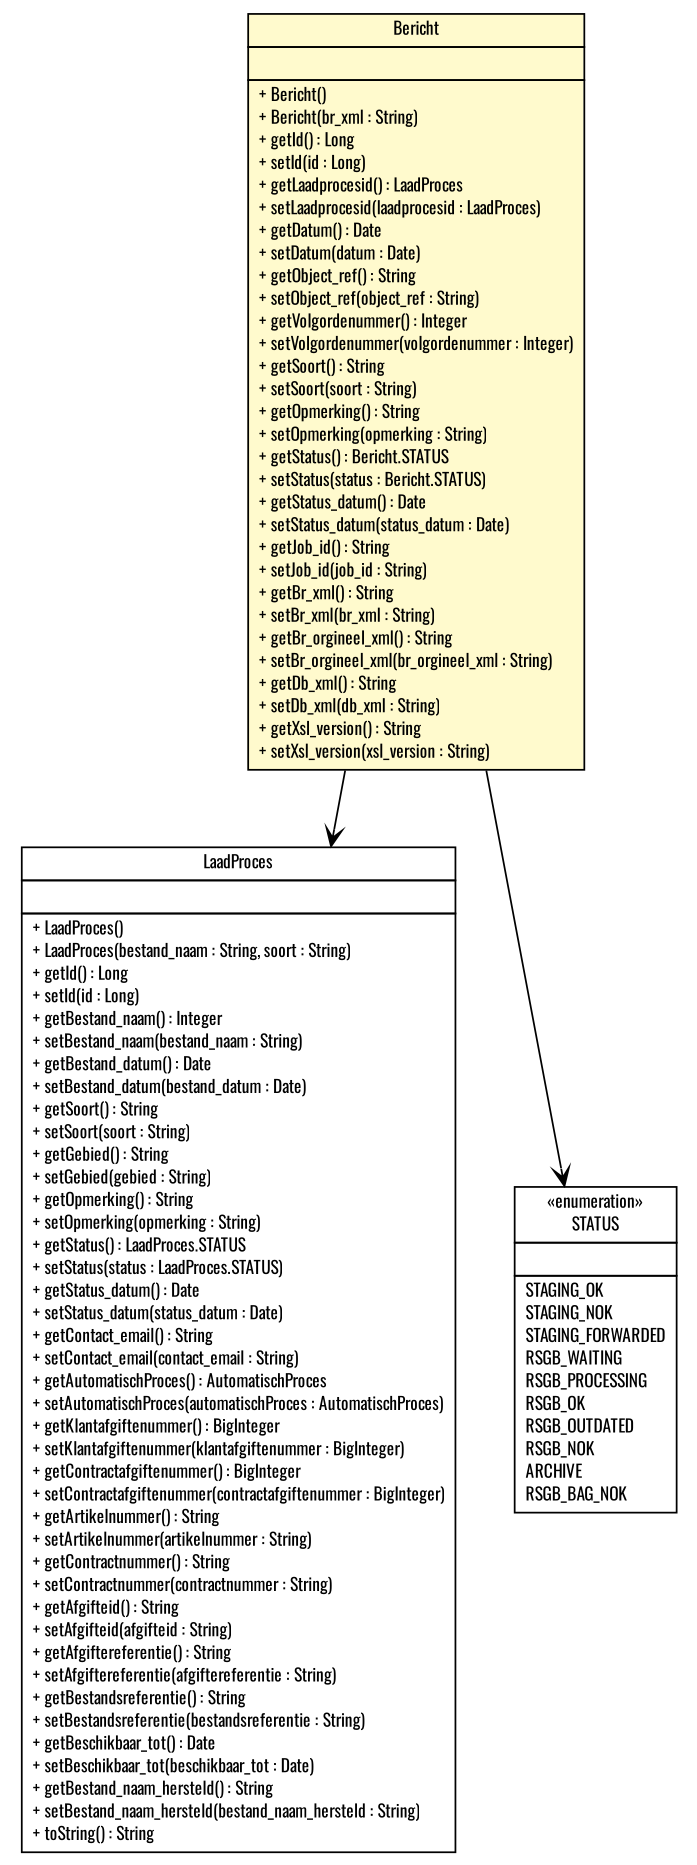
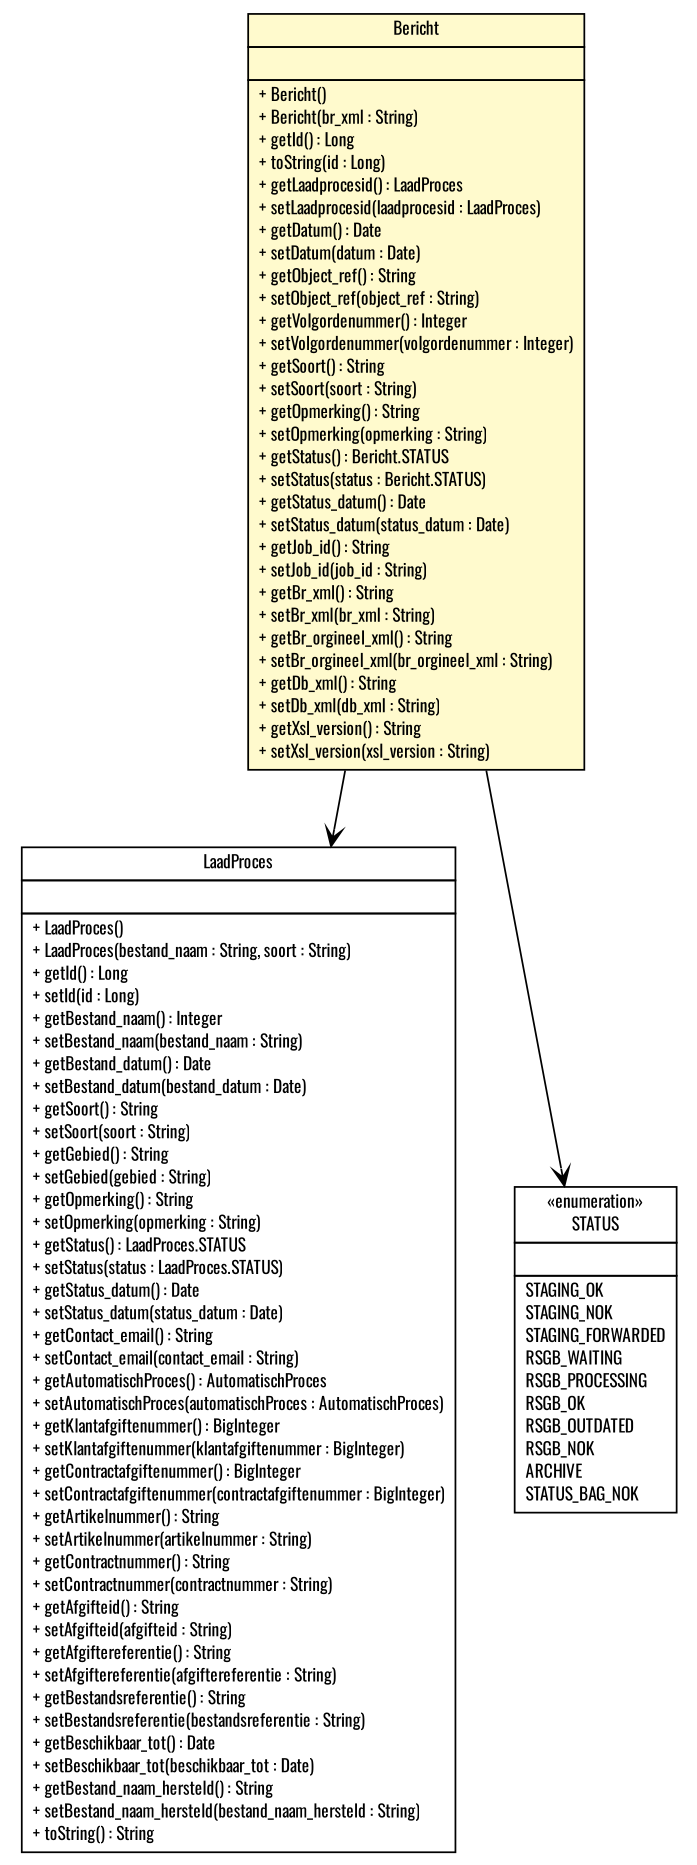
(313, 164) -> (322, 164)
(577, 1495) -> (583, 1495)
